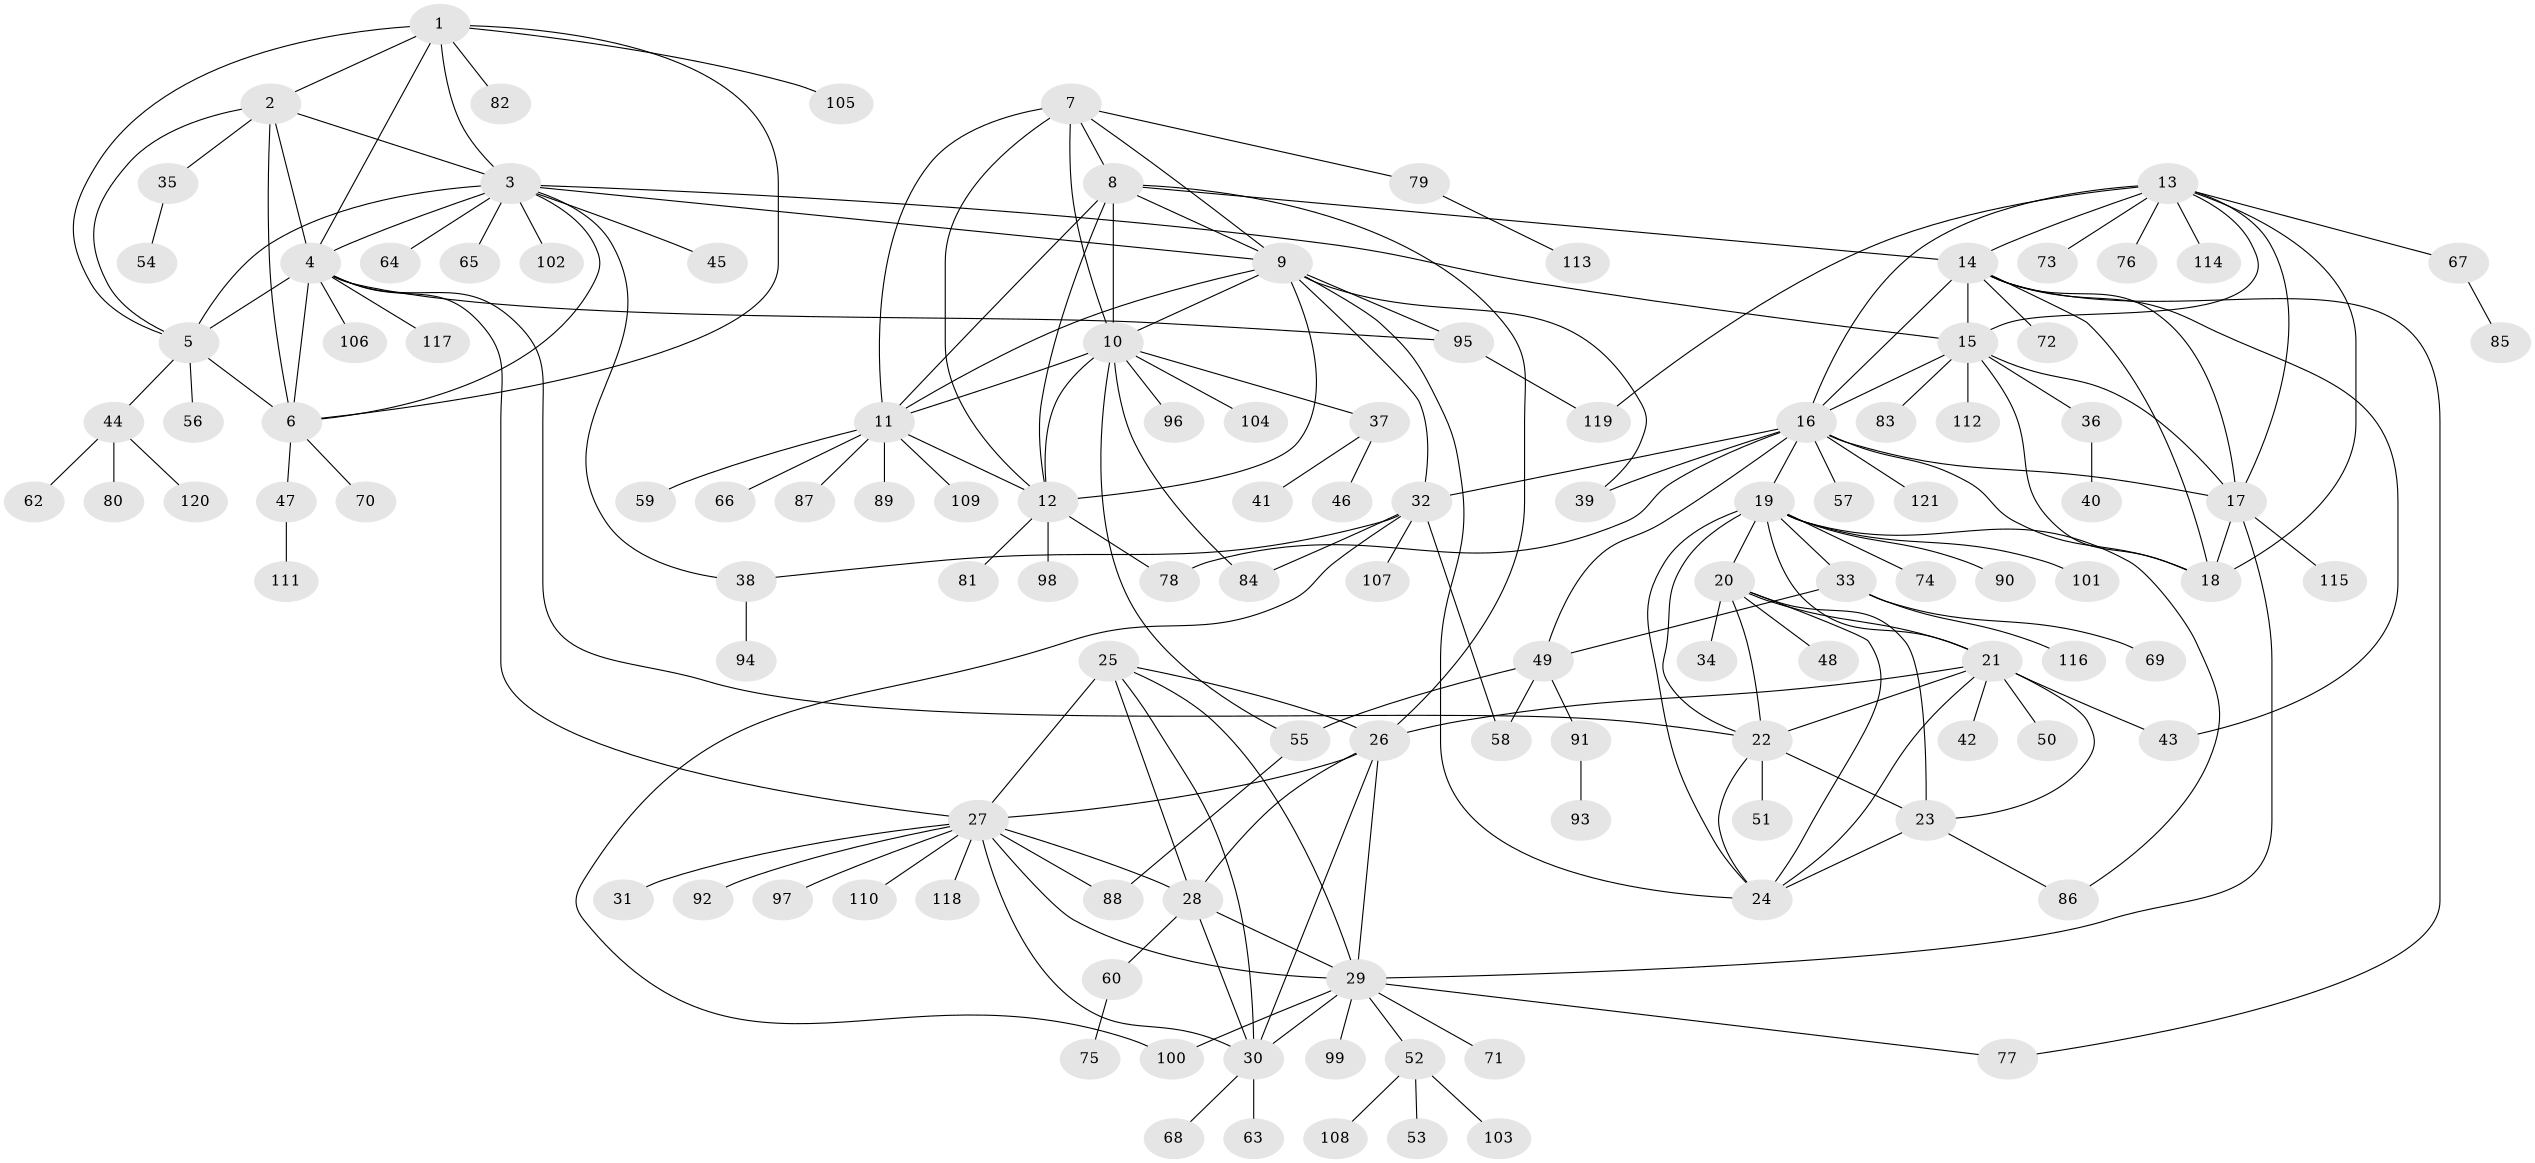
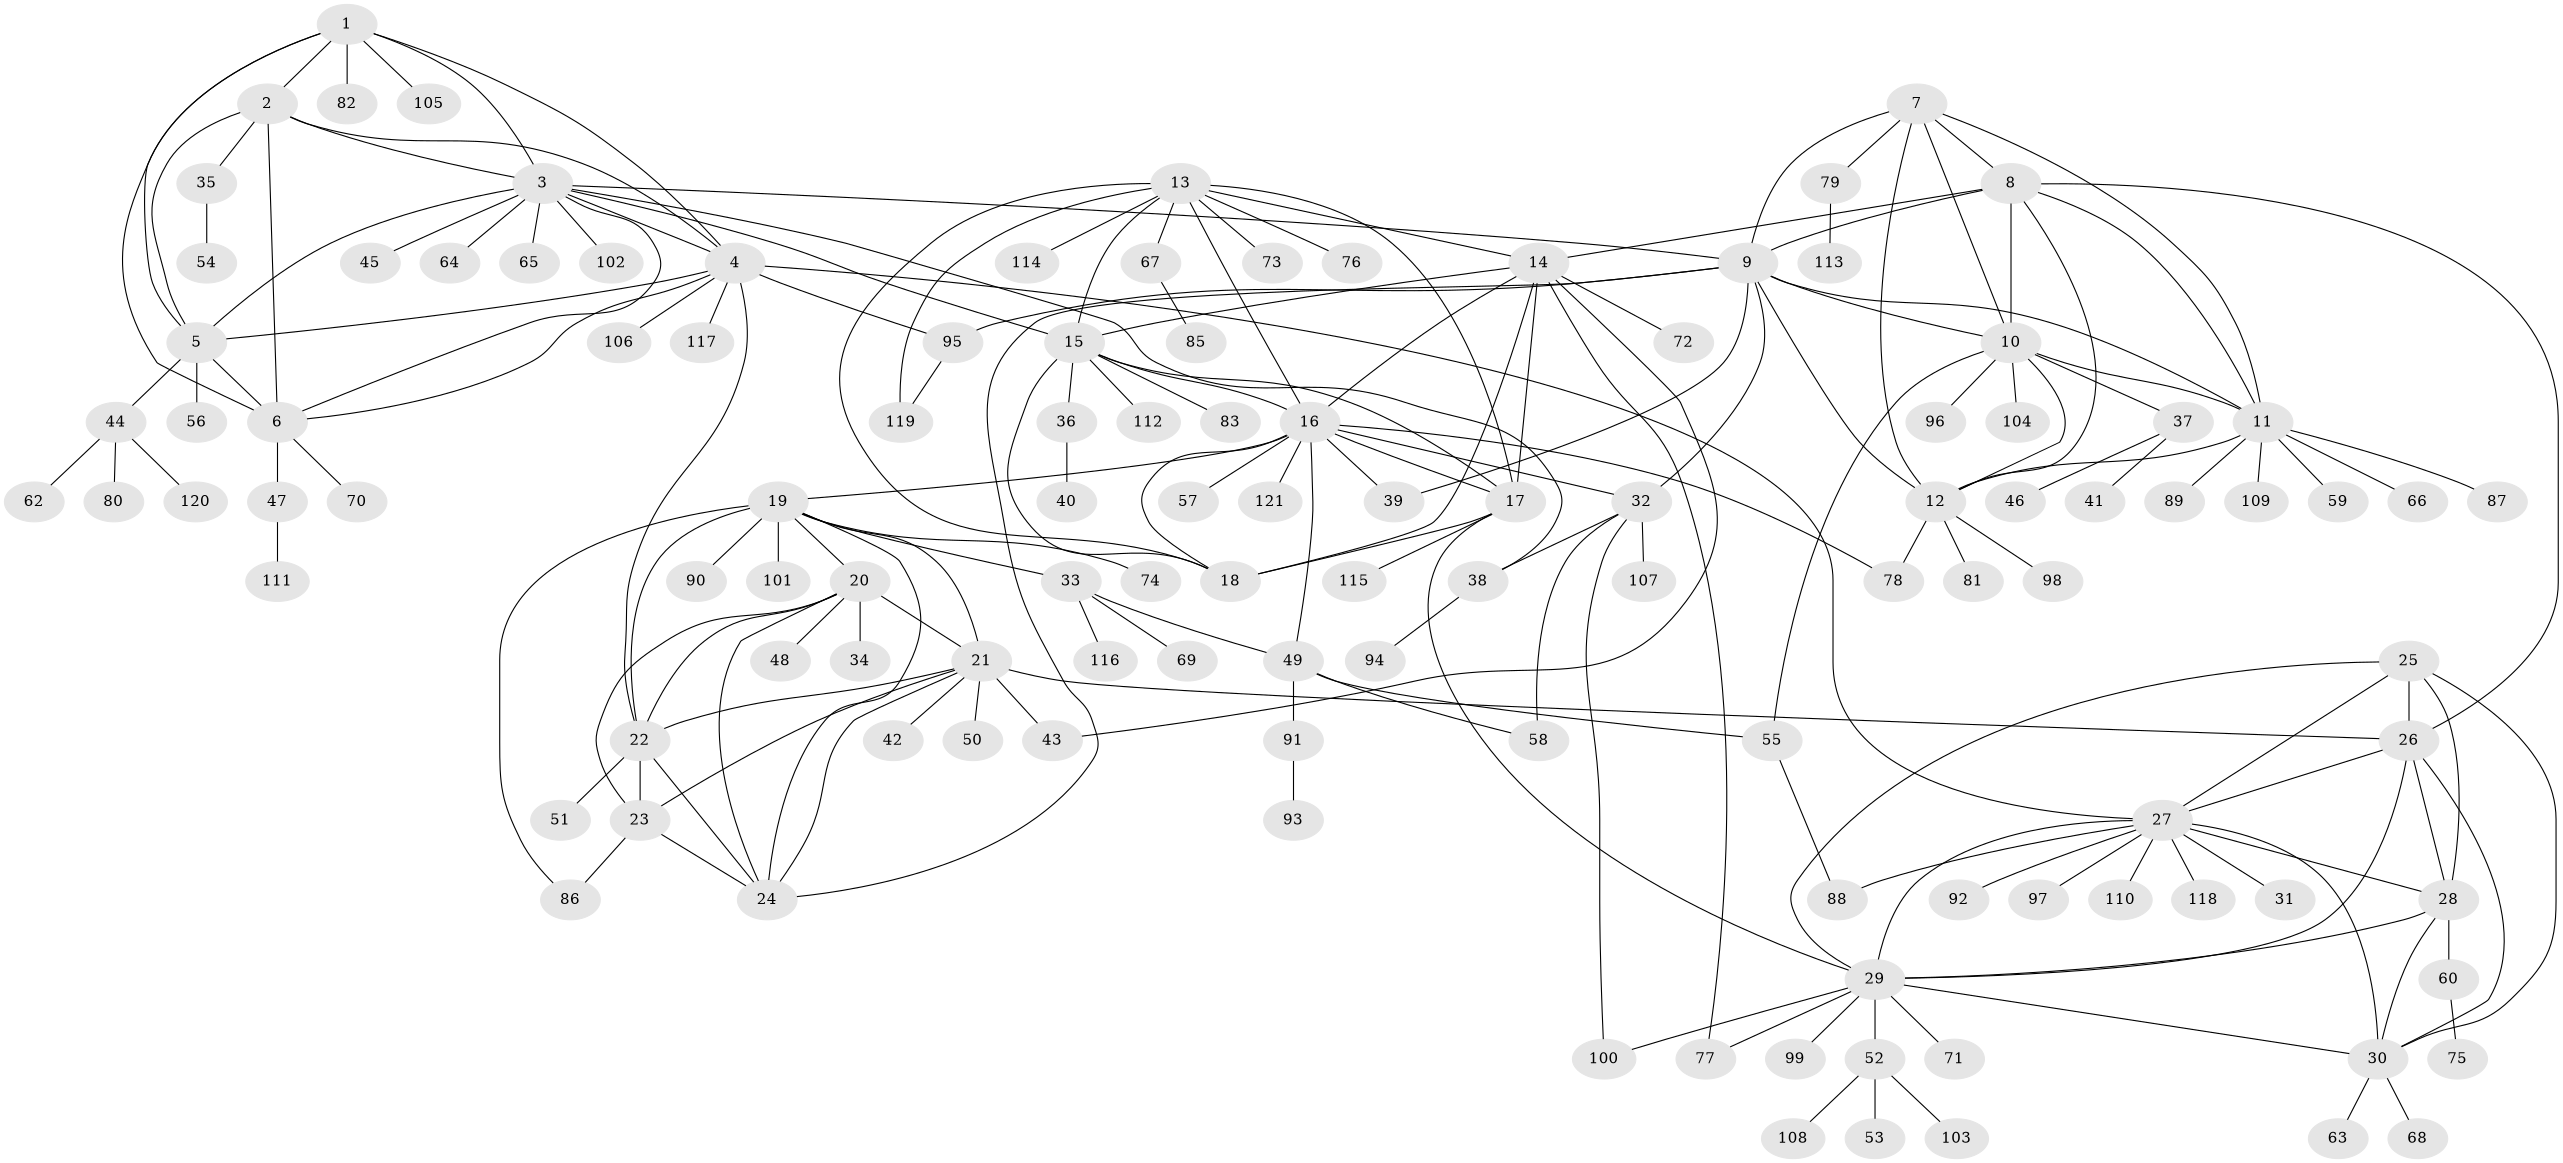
(1249, 582) -> none
